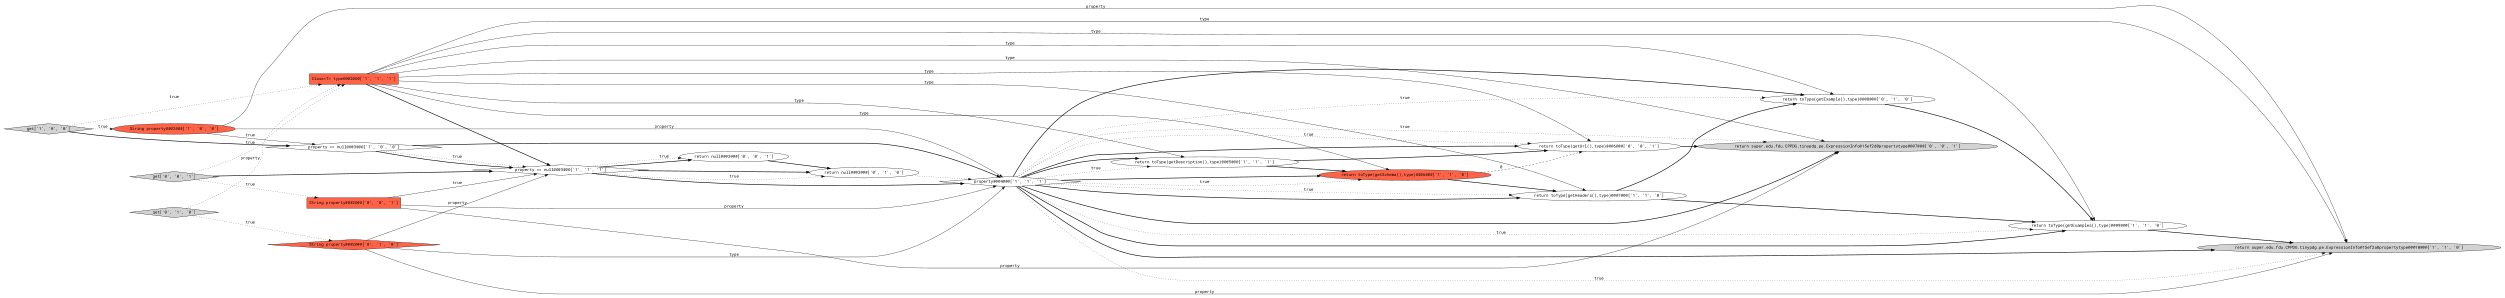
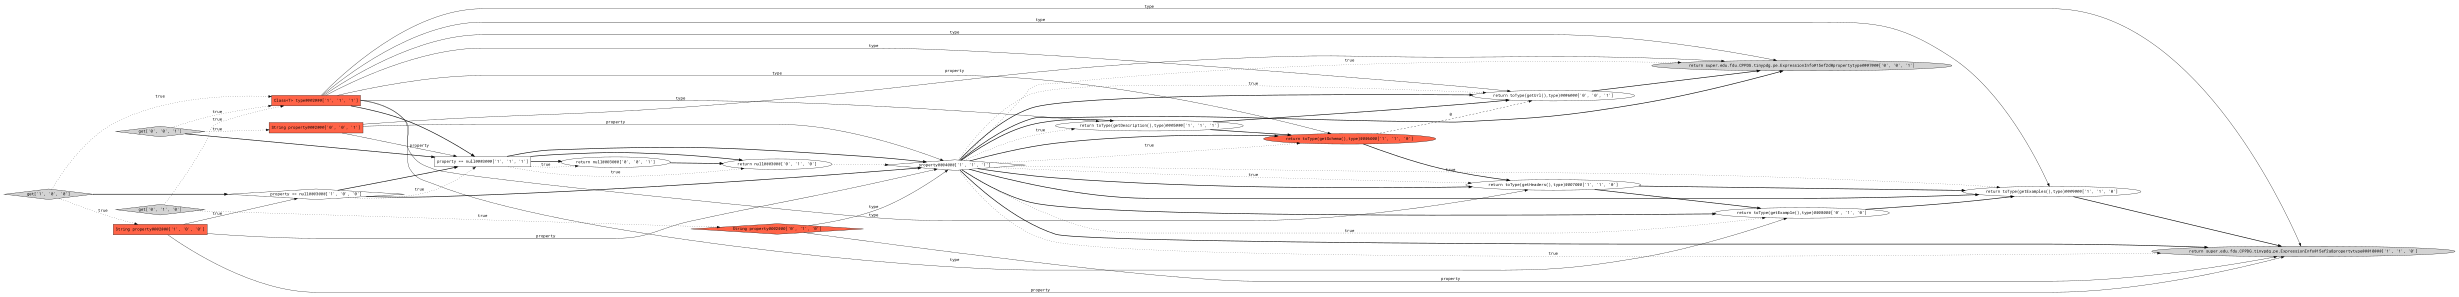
(174, 129) -> (160, 230)
(250, 158) -> (217, 119)
(561, 170) -> (483, 162)
(457, 183) -> (420, 146)
(451, 210) -> none
